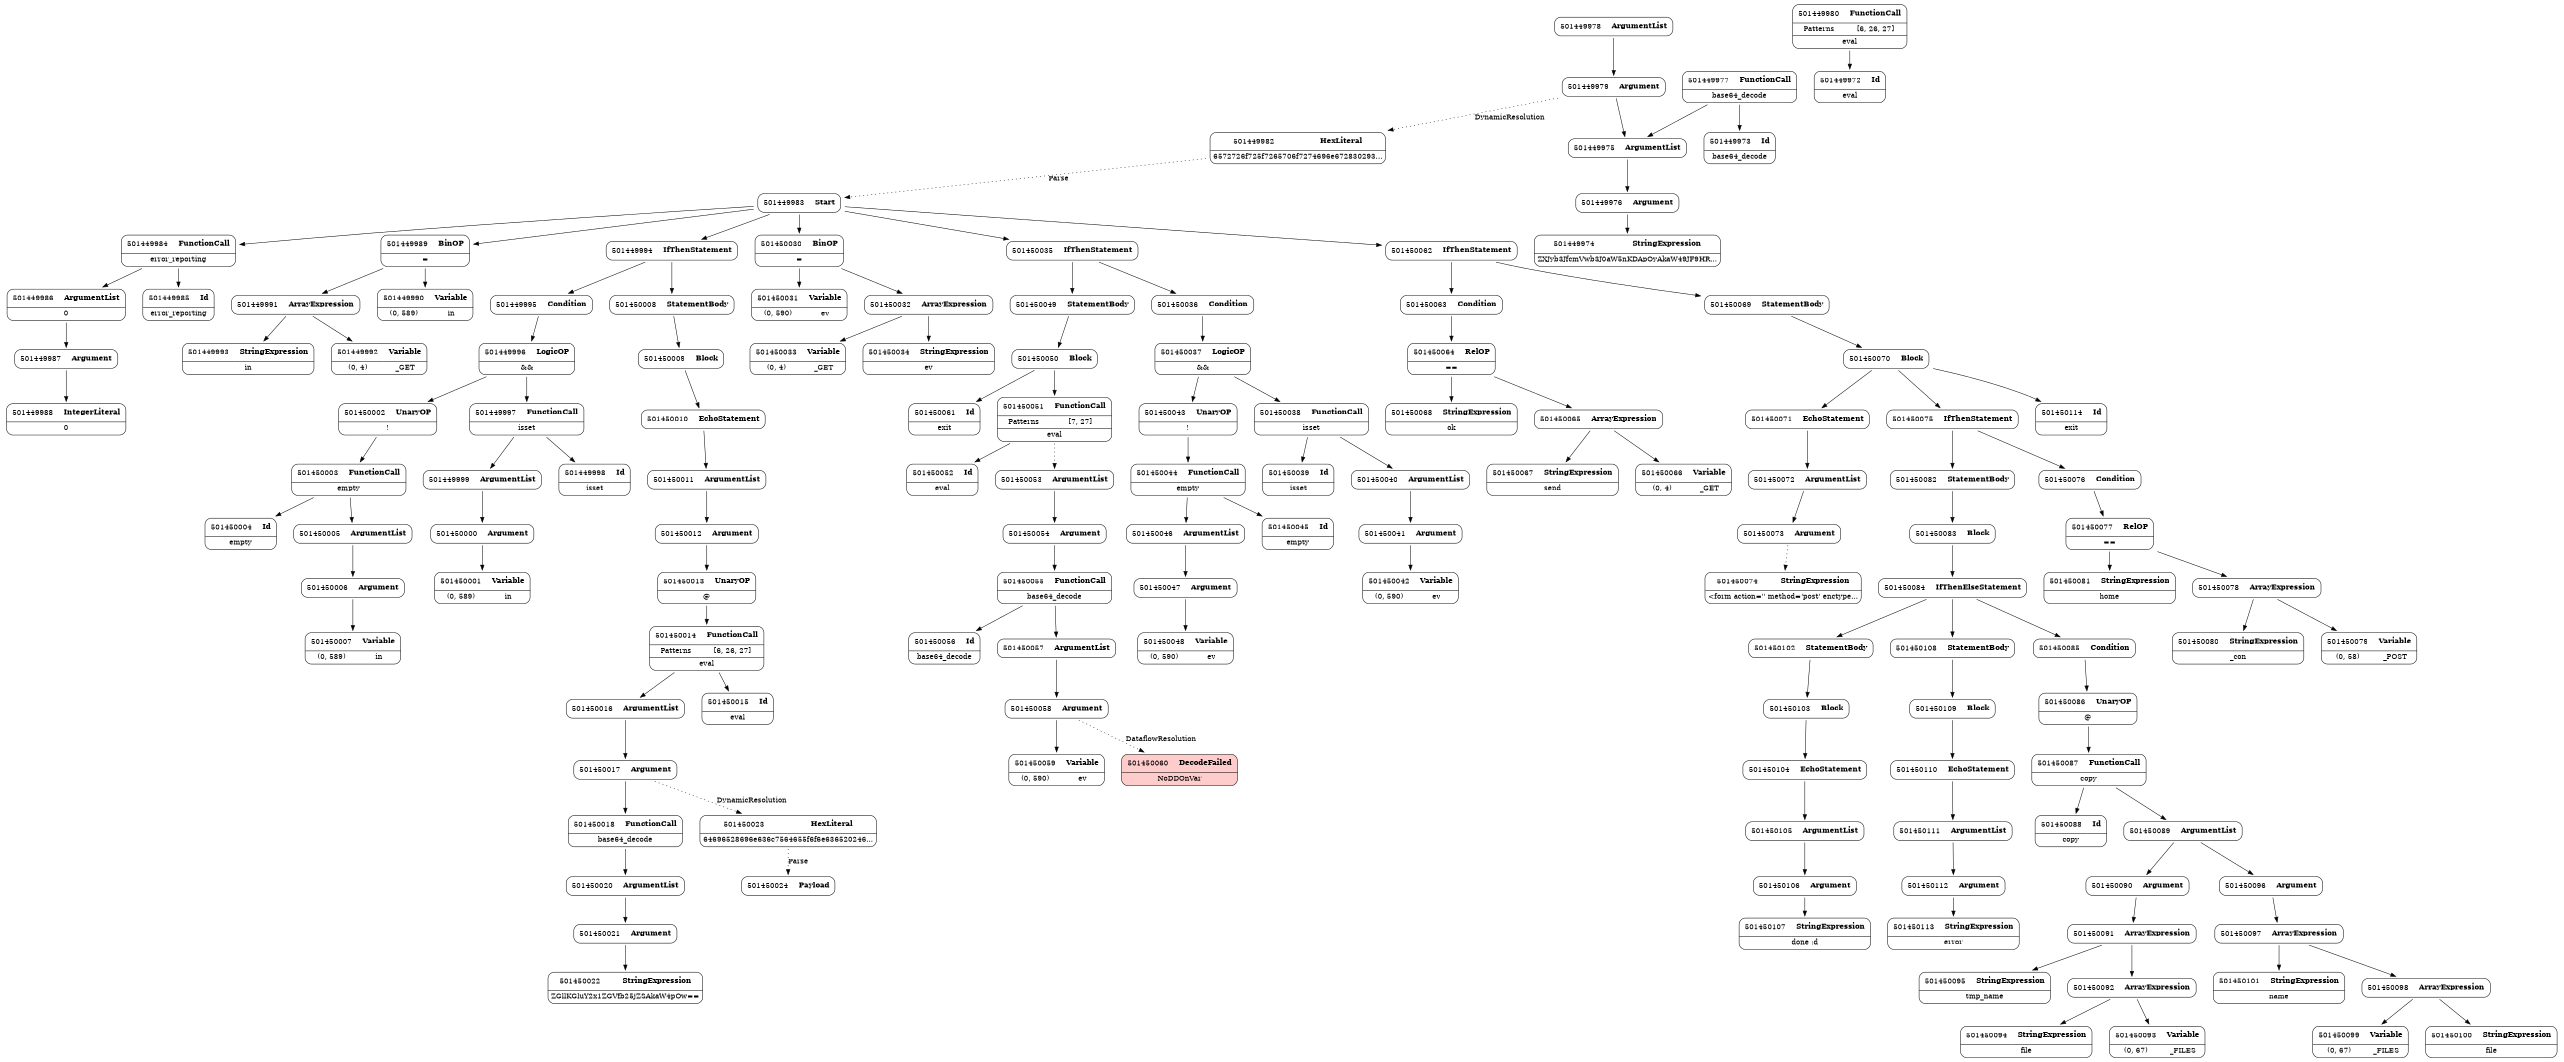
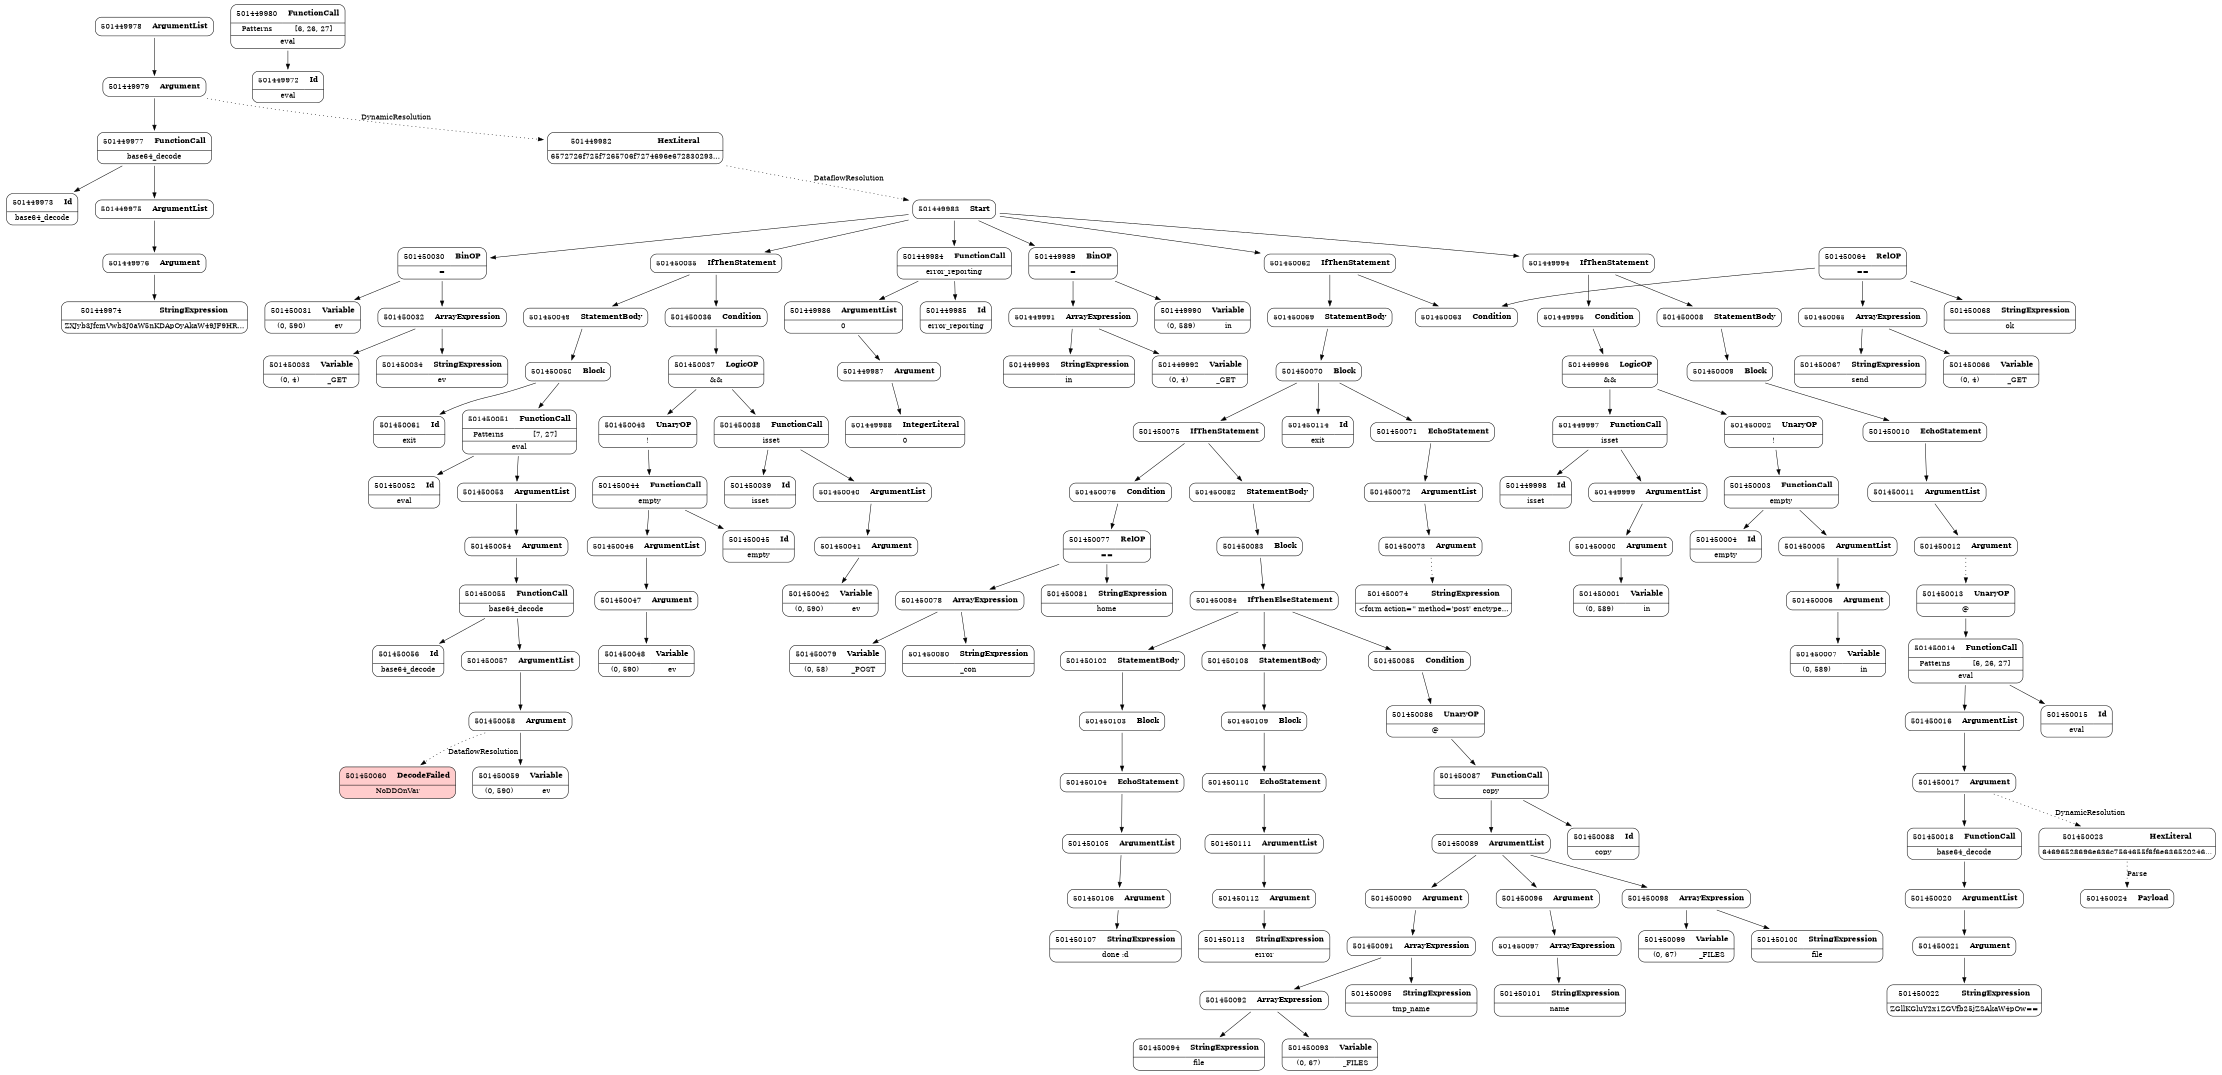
(1620, 115) -> (154, 112)
(1059, 179) -> (849, 179)
(1451, 326) -> (1661, 283)
(1055, 453) -> (518, 466)
(707, 555) -> (1966, 568)
(2350, 960) -> (1586, 871)
